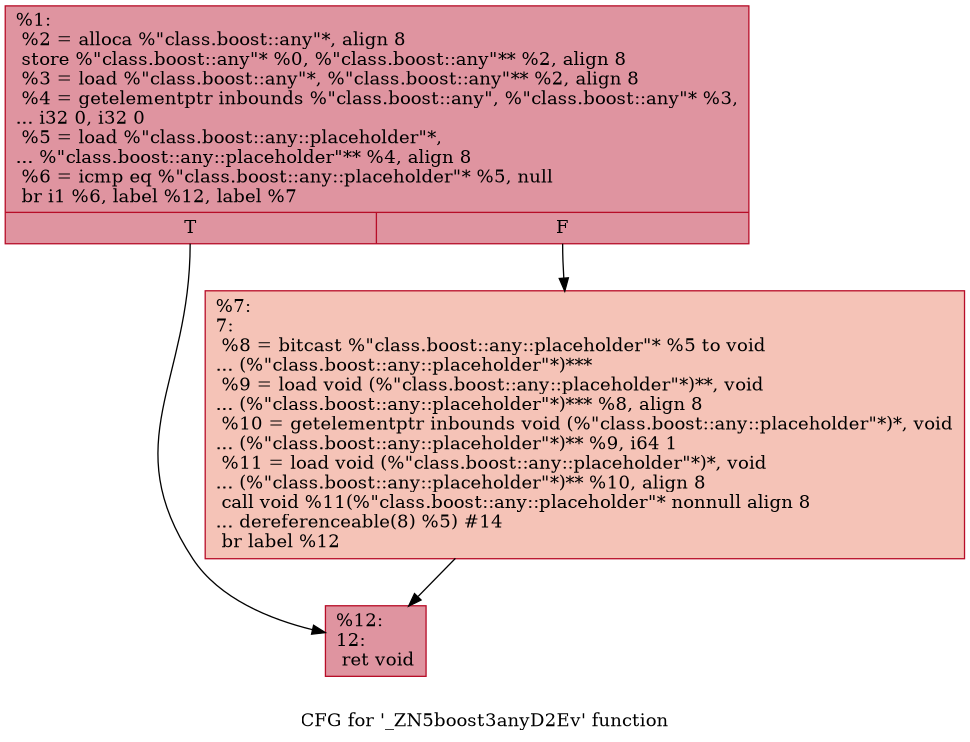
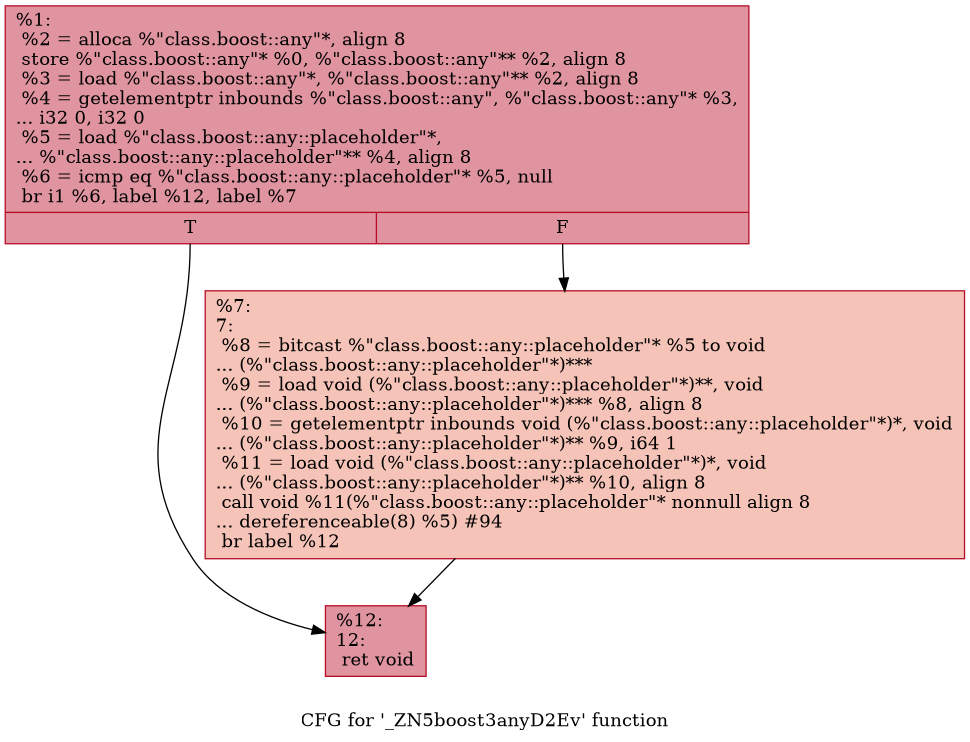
(359, 522) -> (359, 522)
